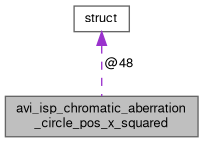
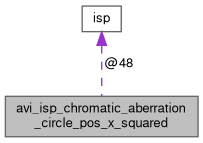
(102, 19) -> (102, 19)
